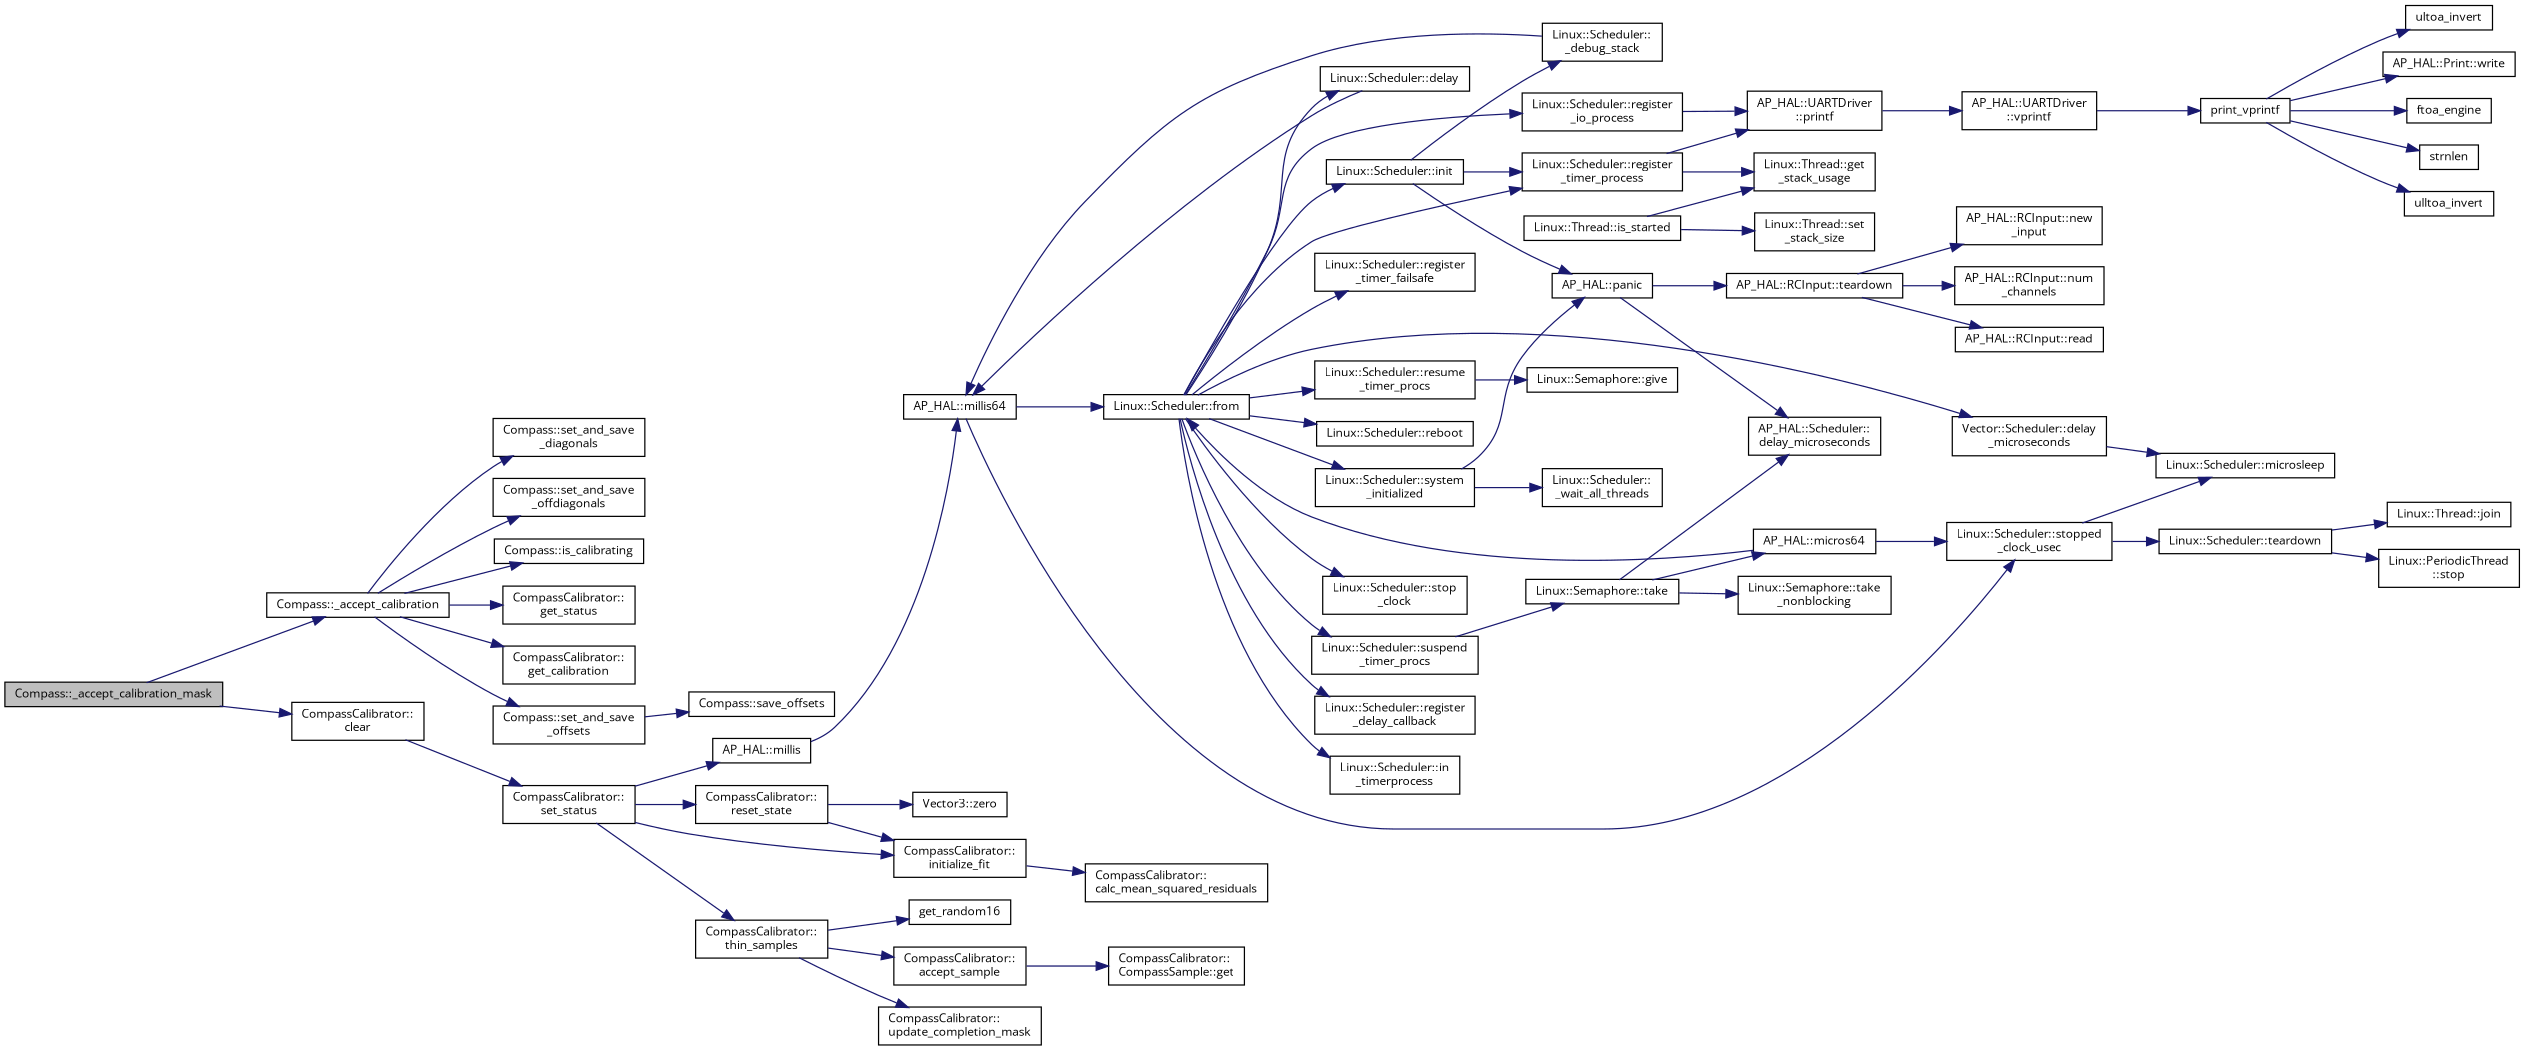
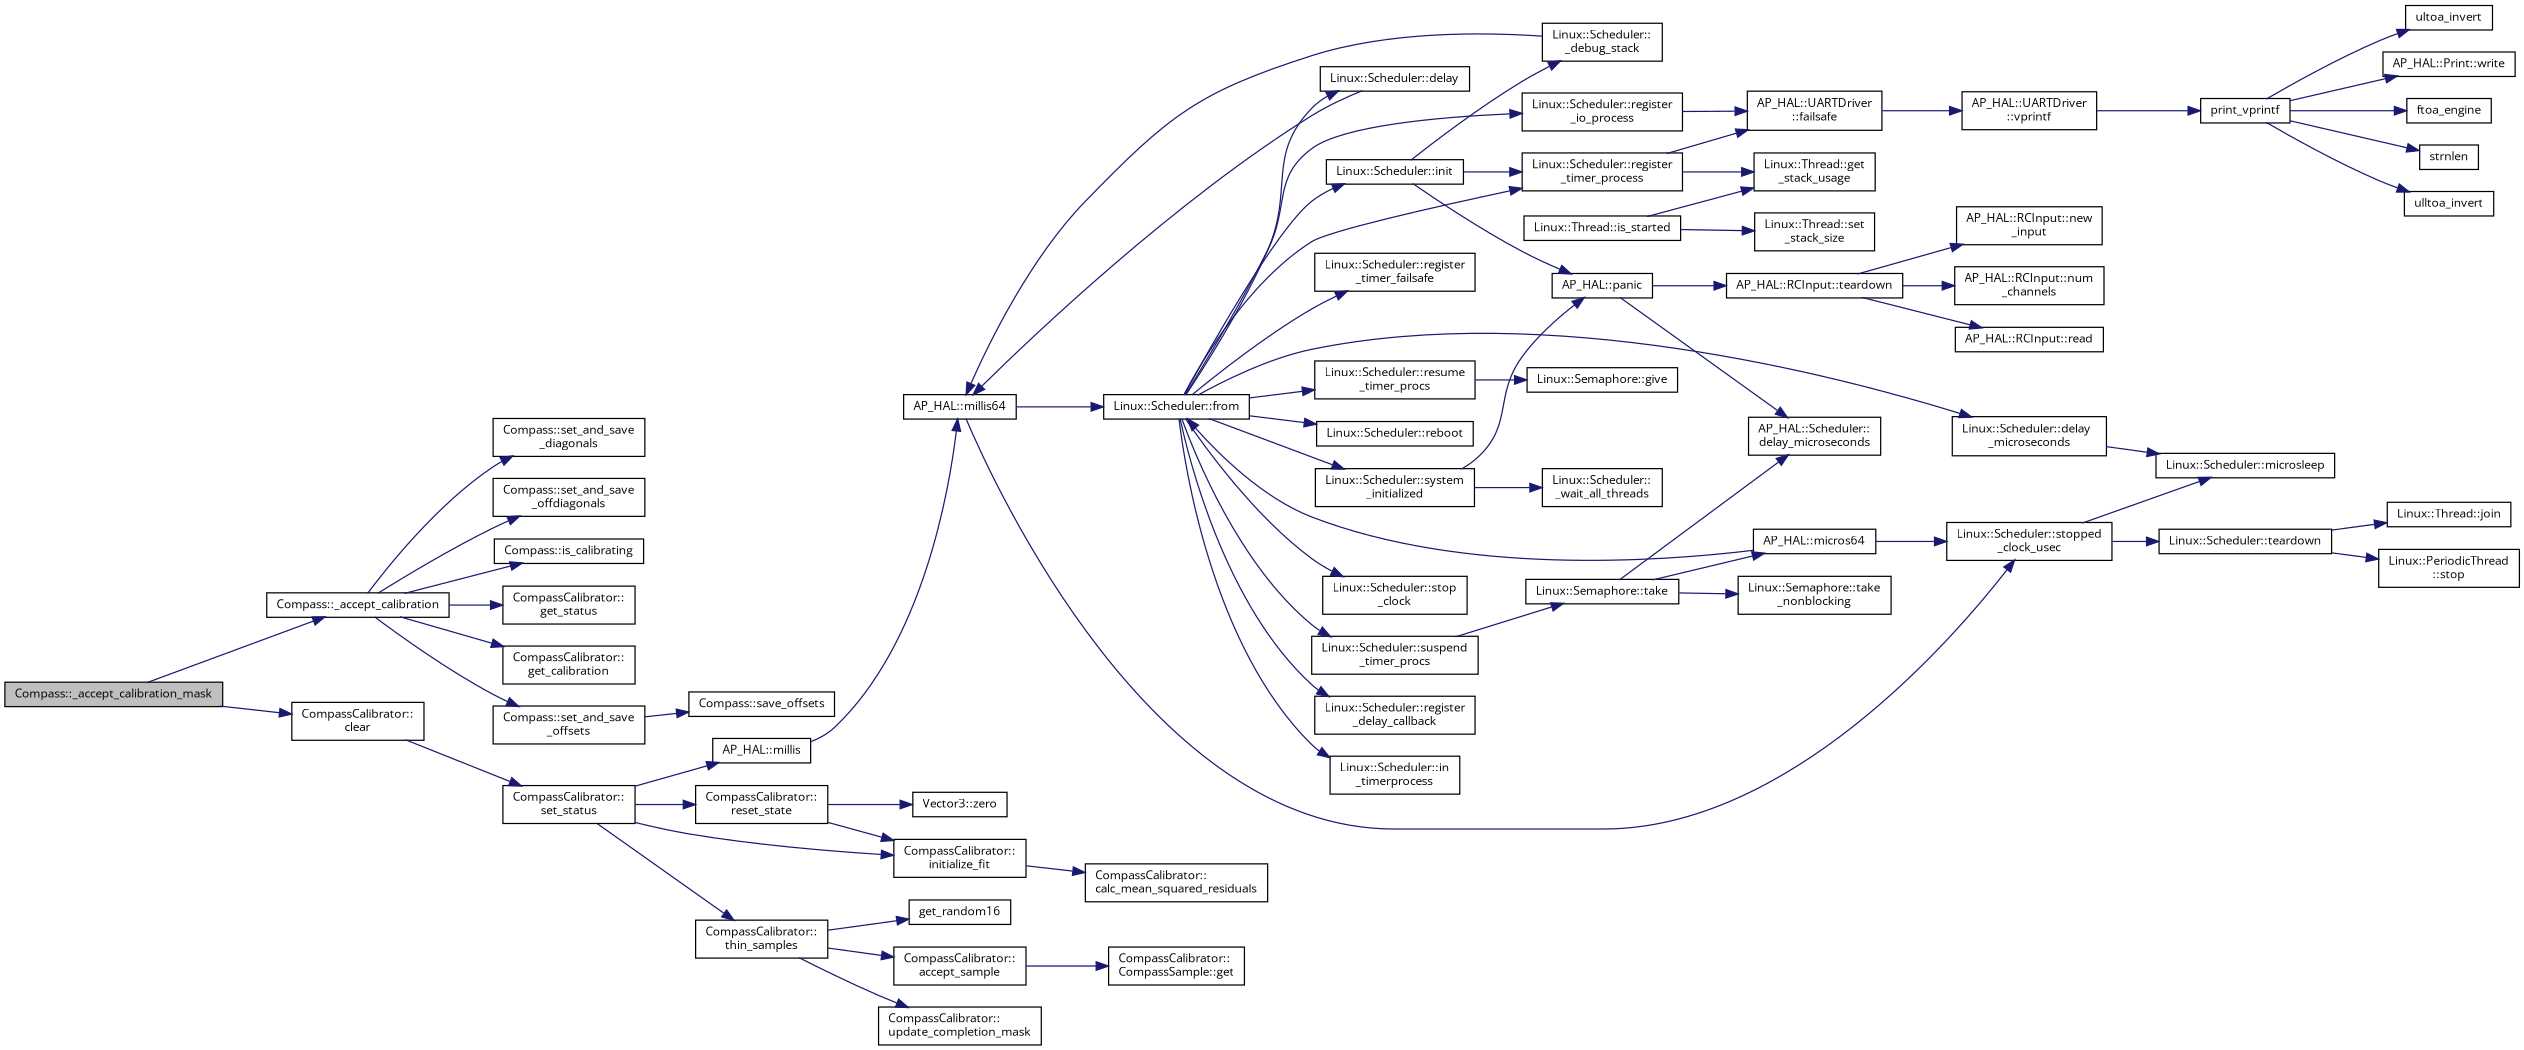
(1815, 111) -> (1815, 111)
(2029, 436) -> (2029, 436)
